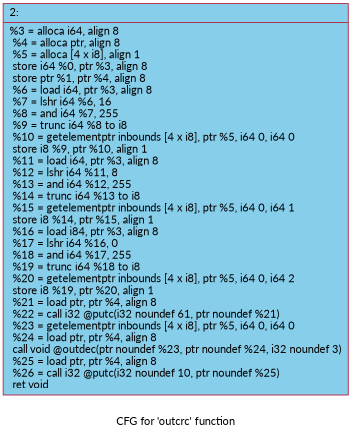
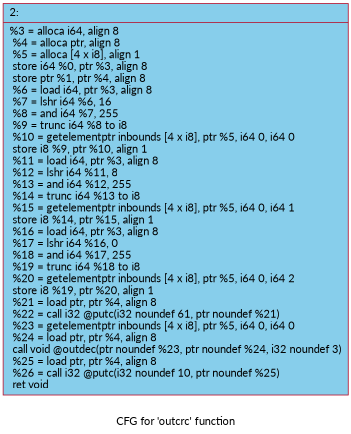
(84, 232) -> (84, 232)
